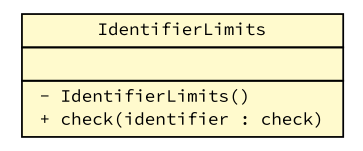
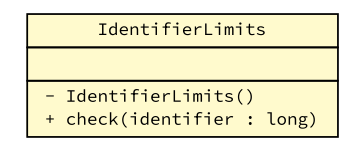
(183, 119) -> (183, 119)
